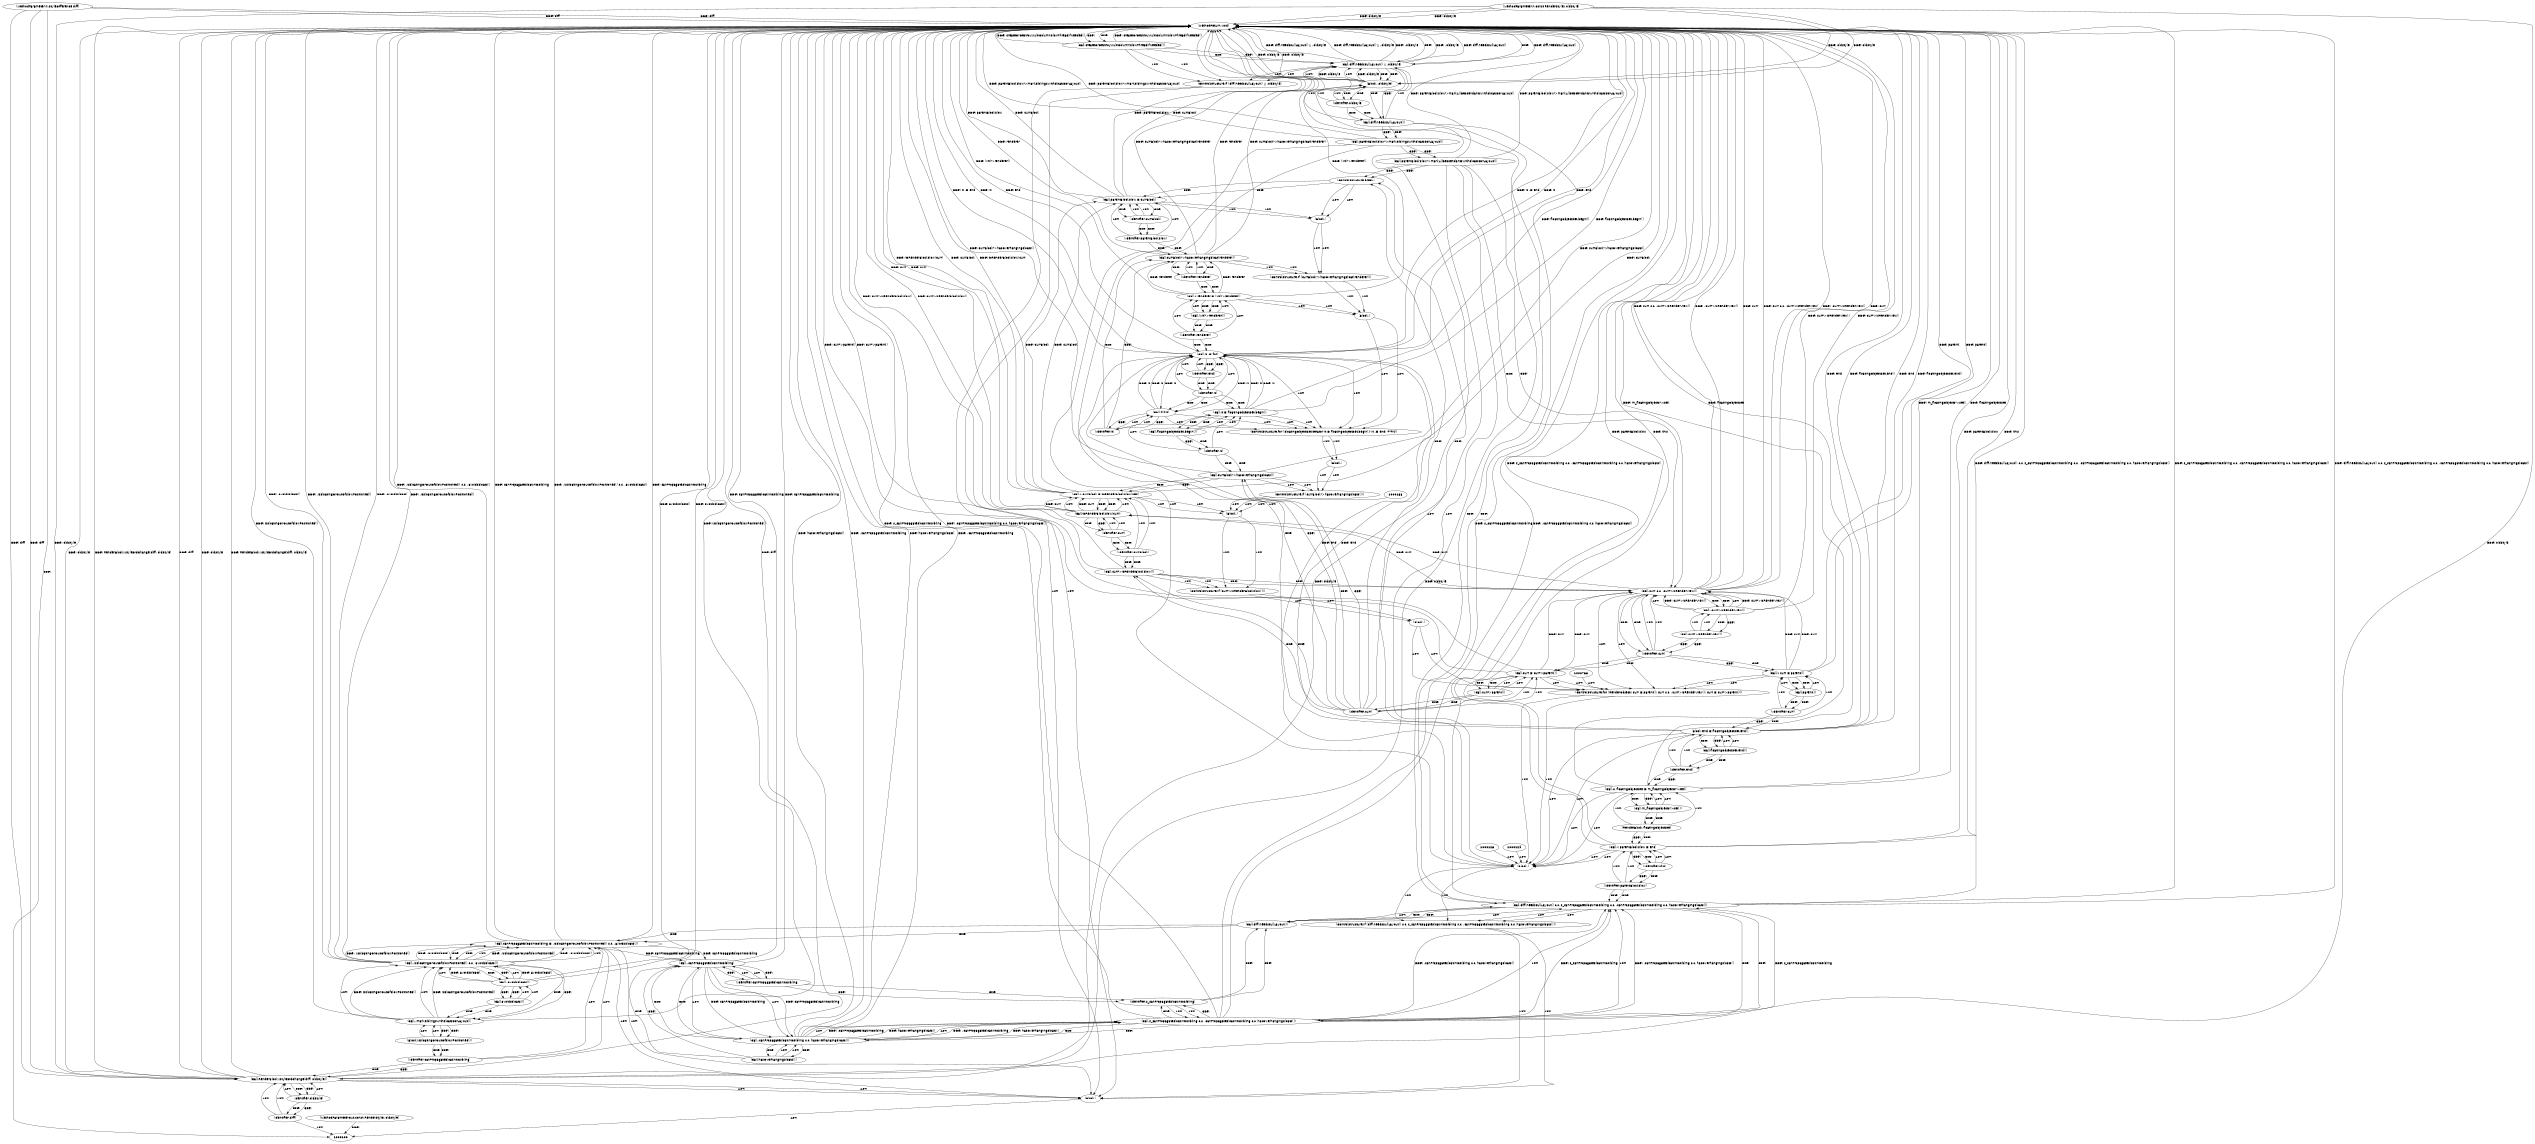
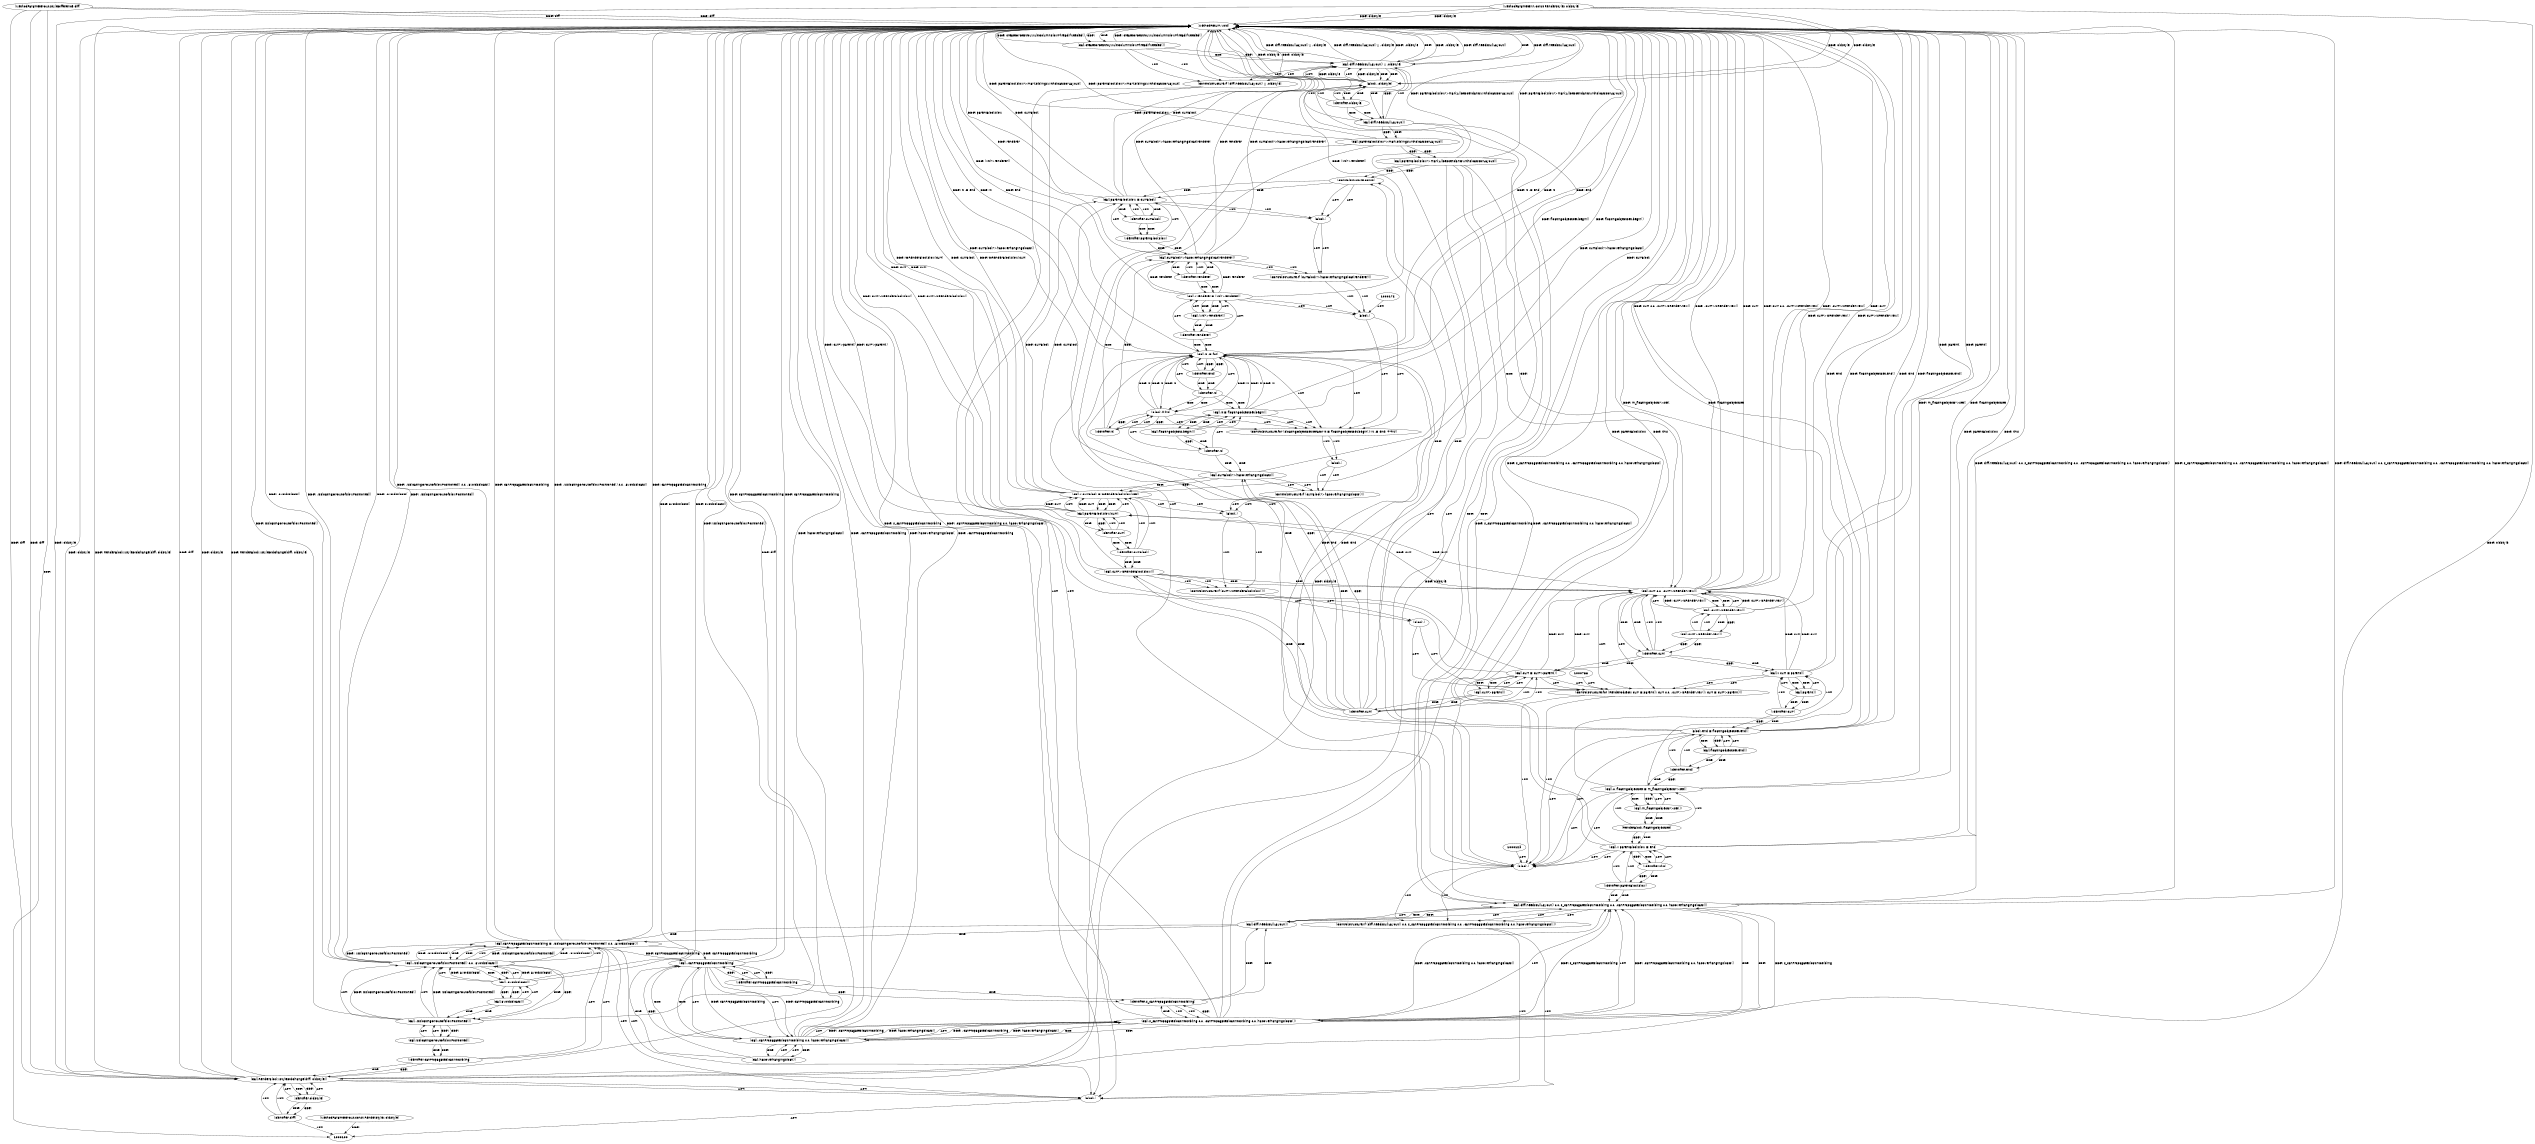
(48, 7) -> (48, 7)
(1356, 181) -> (1356, 181)
none -> (1388, 297)
(1161, 413) -> (1161, 413)
(1173, 432) -> (1173, 432)
(1396, 495) -> none
(1098, 514) -> (1098, 514)
(1487, 847) -> none
(440, 1021) -> (440, 1021)
(440, 1041) -> (440, 1041)
(774, 1060) -> (774, 1060)
